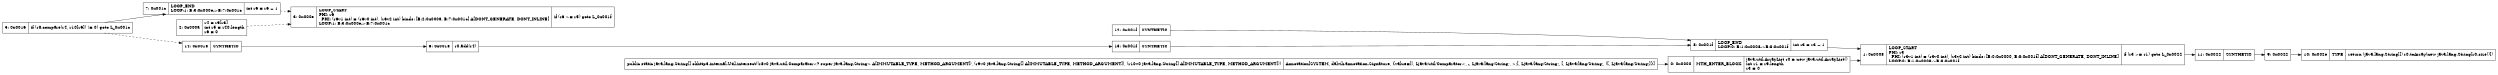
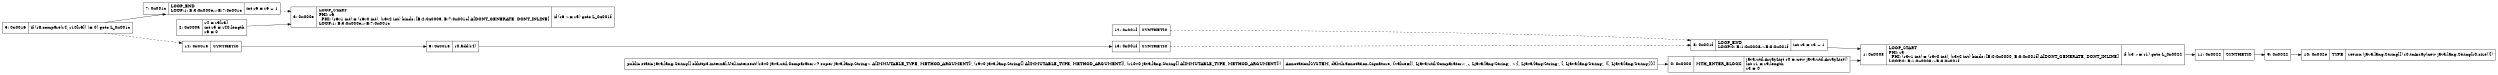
(267, 25) -> (267, 25)
(1429, 33) -> (1429, 33)
(1429, 46) -> (1429, 46)
